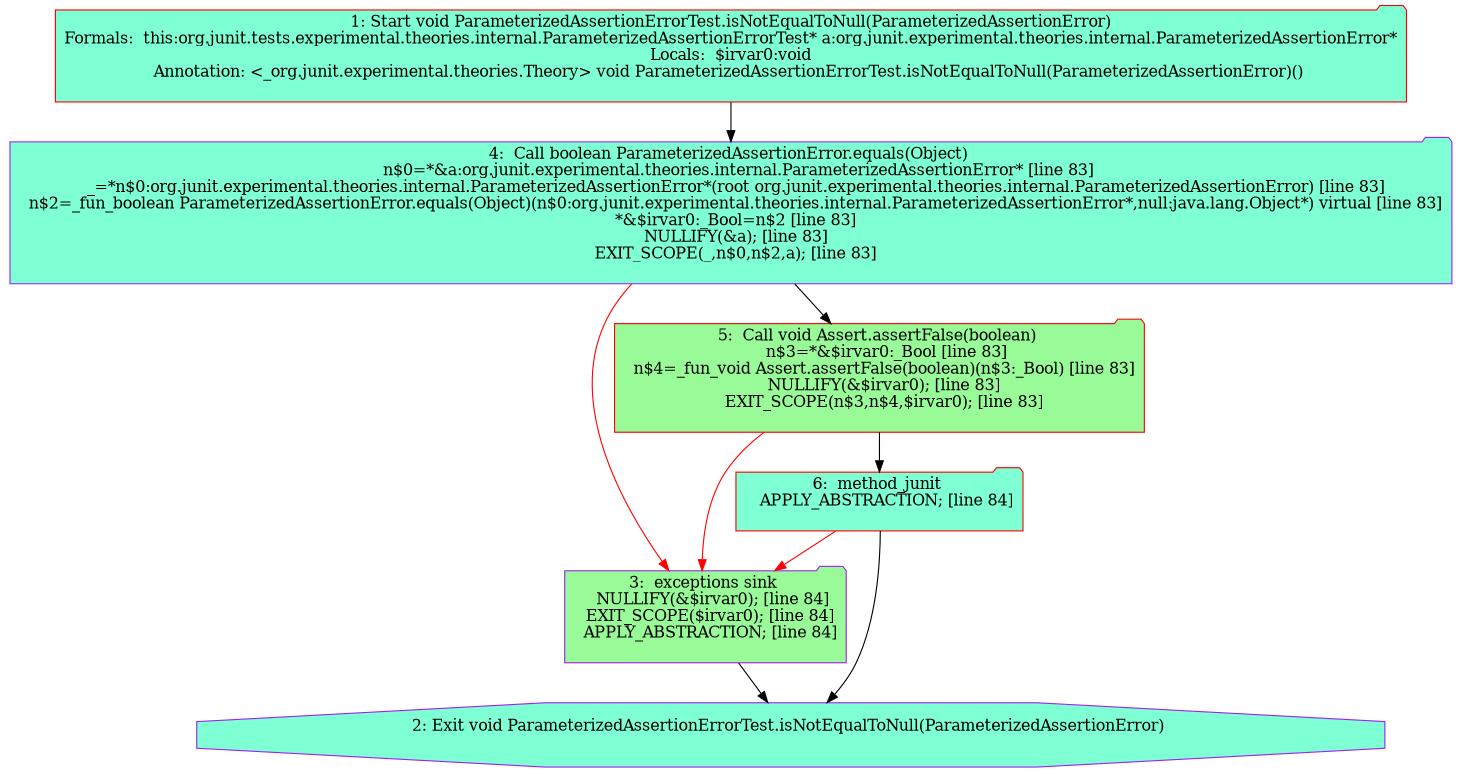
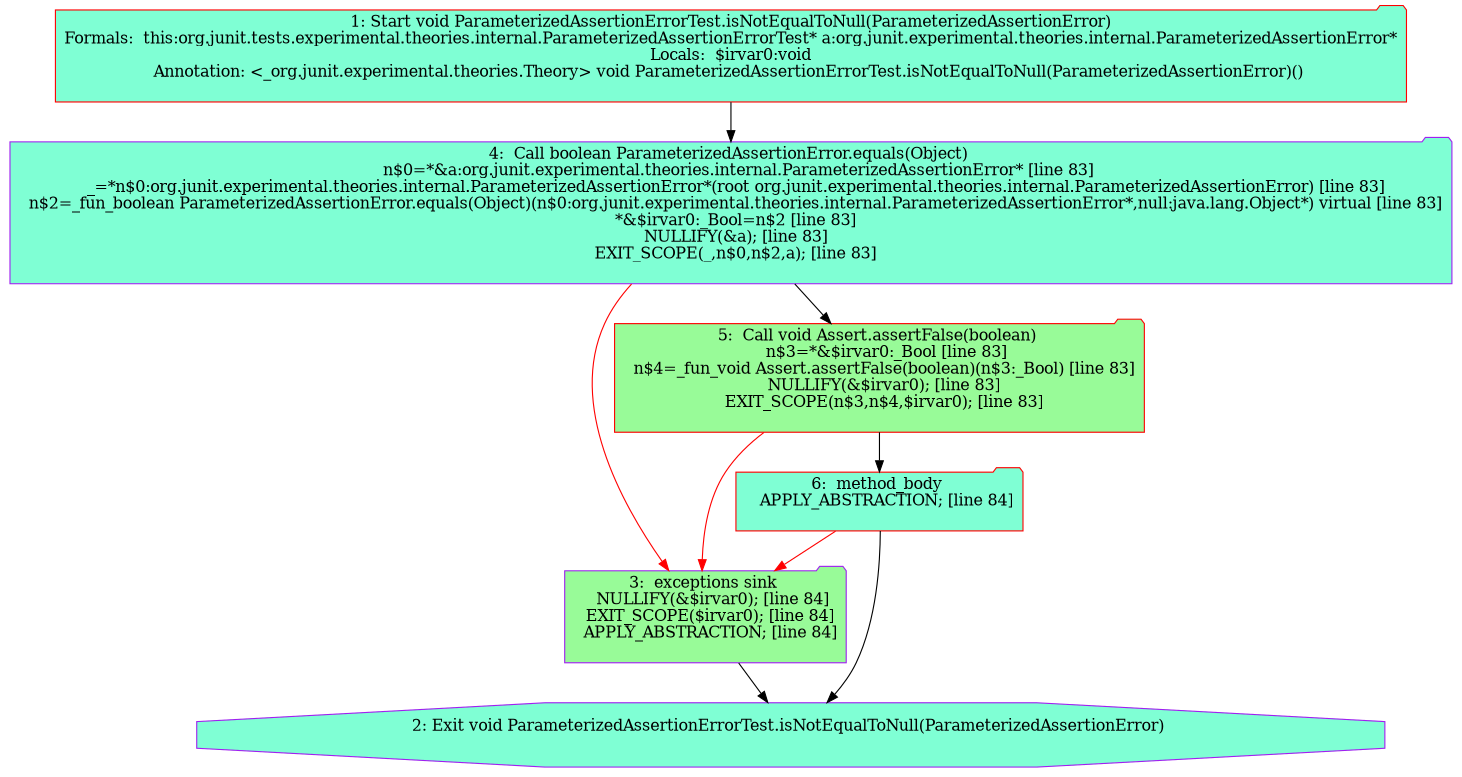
(879, 502) -> (879, 502)
